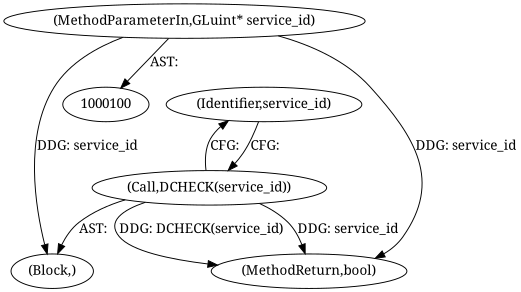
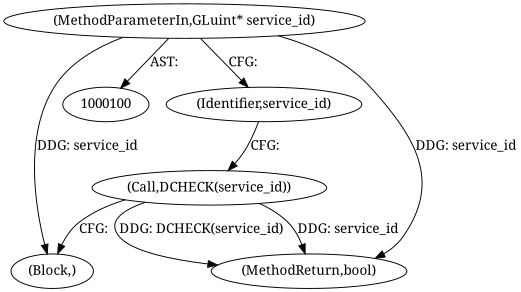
(207, 146) -> (221, 59)
(95, 230) -> (95, 230)
